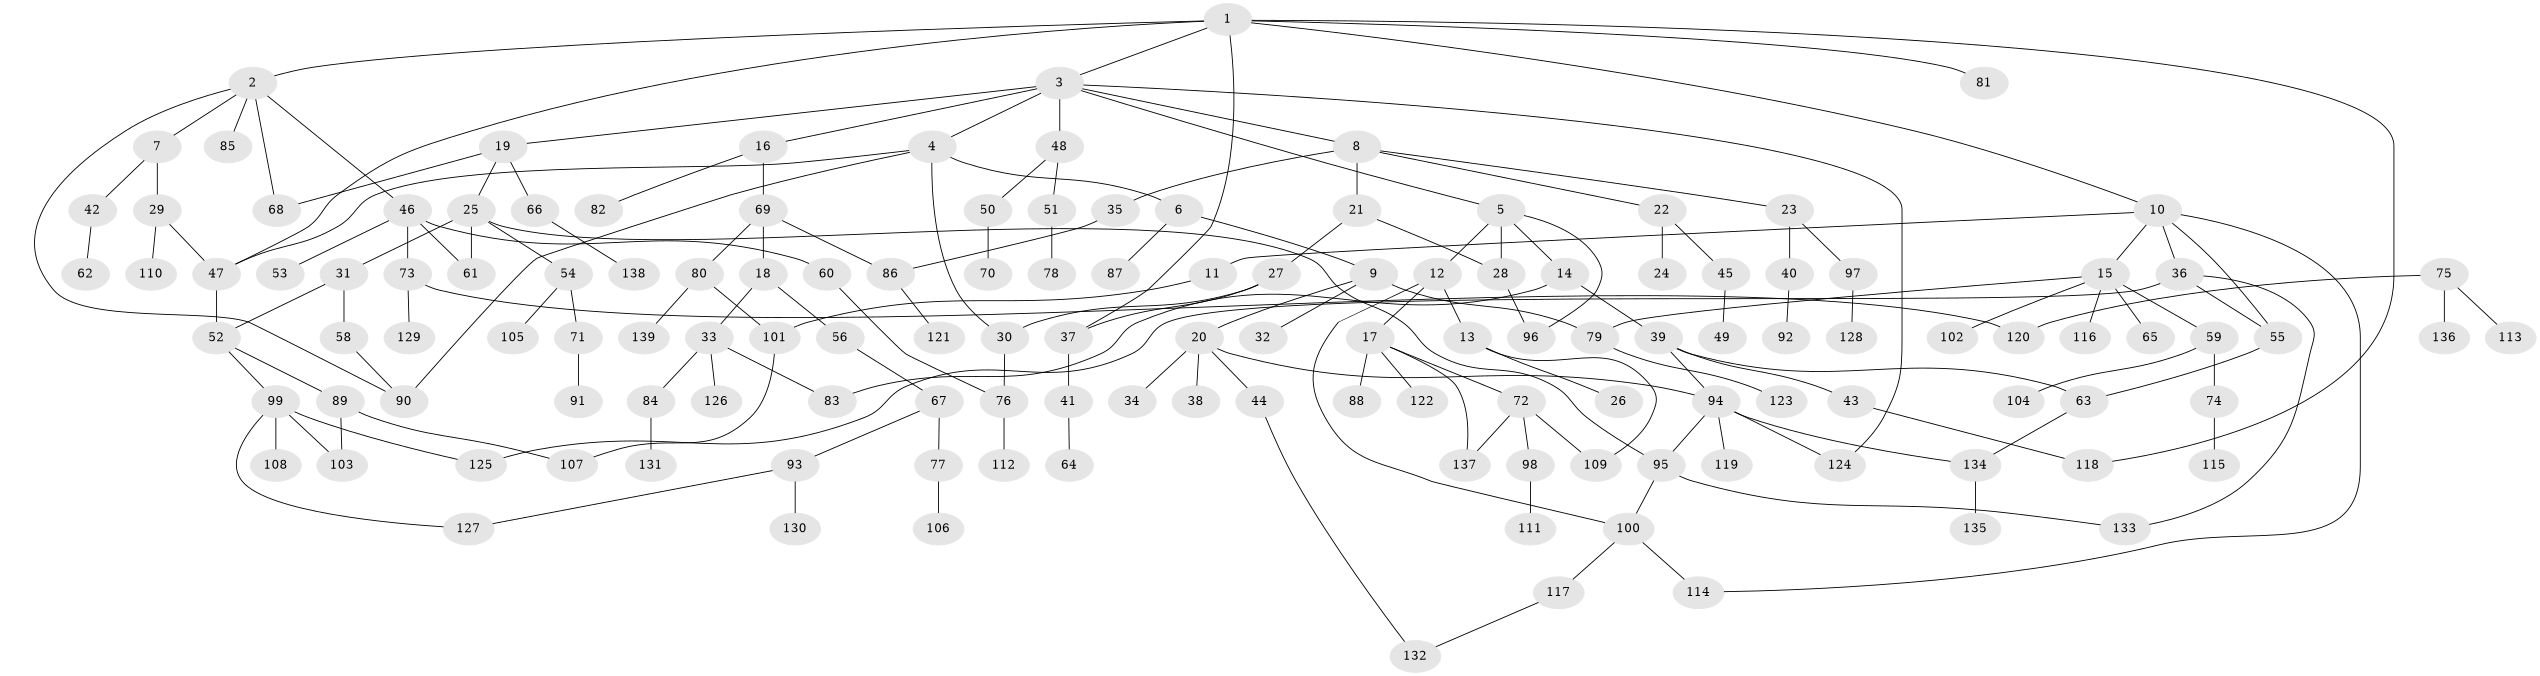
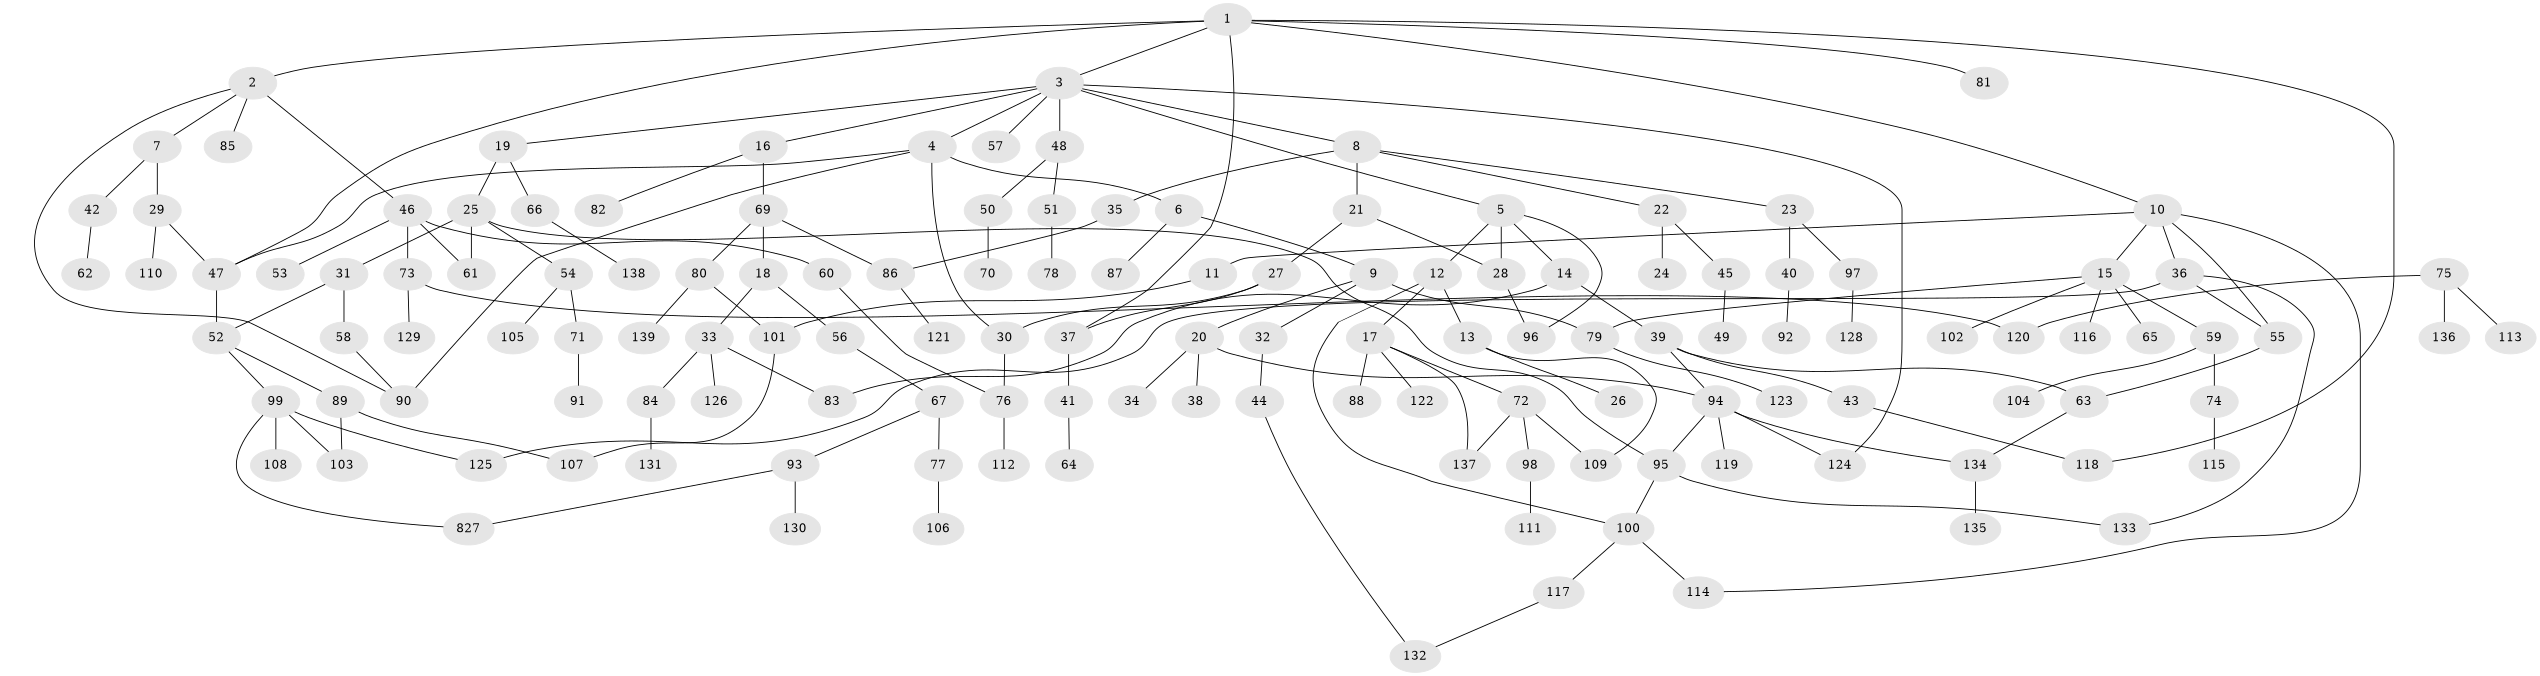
none -> (996, 147)
(277, 211) -> none
(1230, 370) -> (1261, 370)
(469, 529) -> (469, 529)
